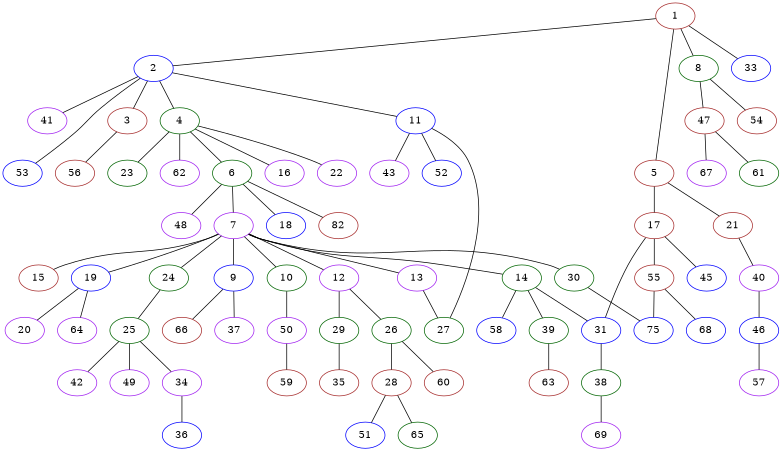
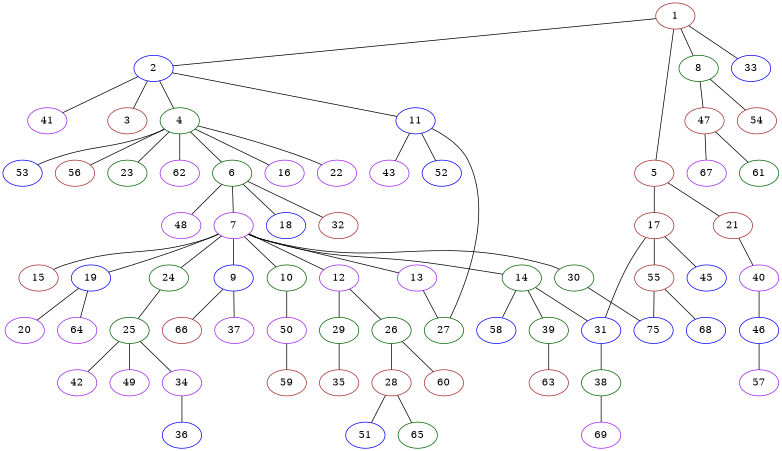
(88, 120) -> (101, 147)
(101, 147) -> (127, 147)
(338, 226) -> (338, 226)
